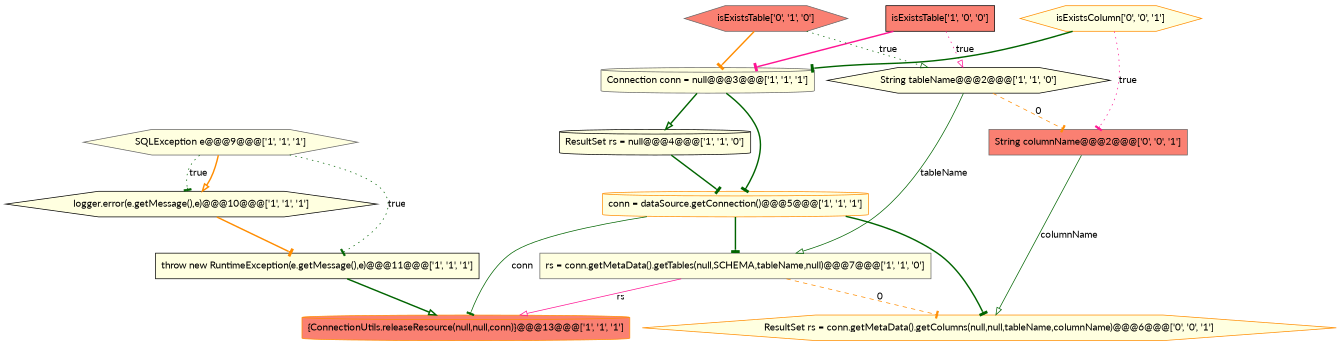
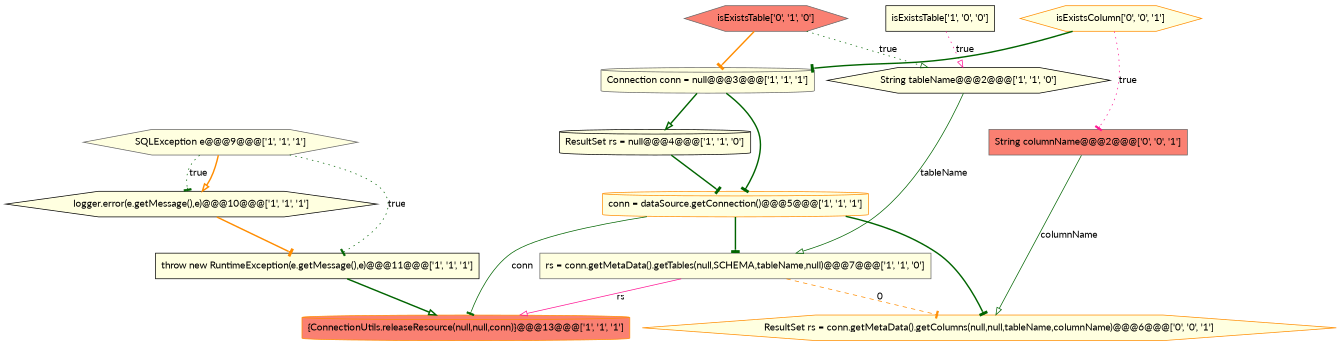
(940, 18) -> (940, 18)
(826, 49) -> none
(1027, 111) -> none
